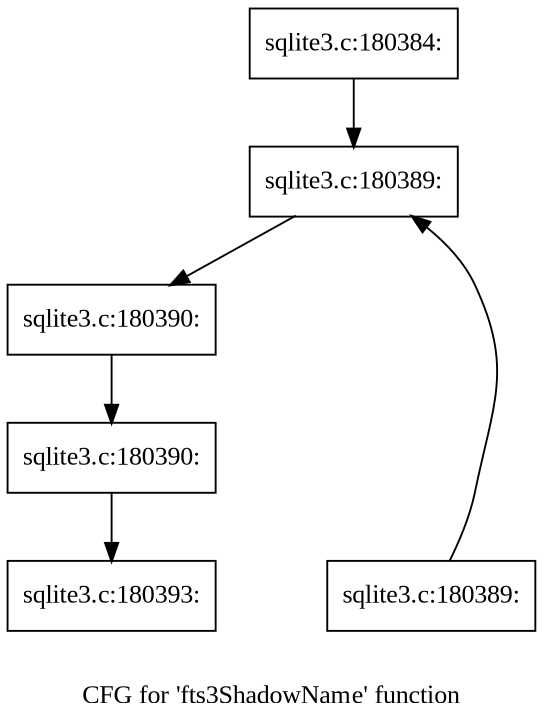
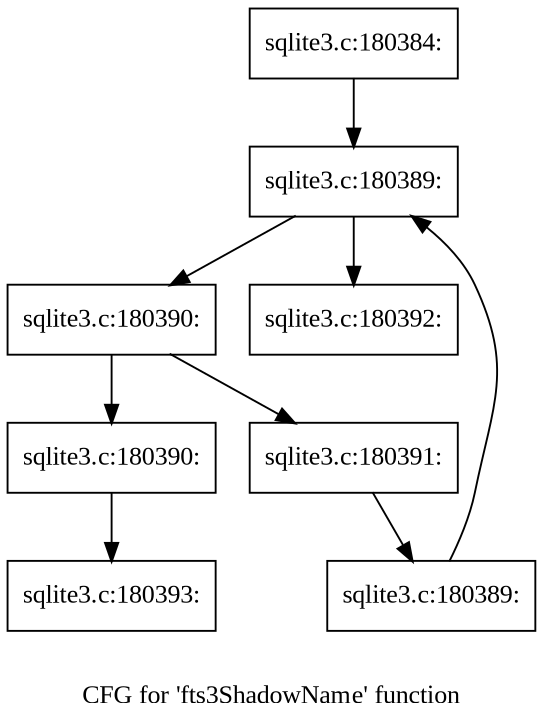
none -> (354, 320)
none -> (354, 458)
